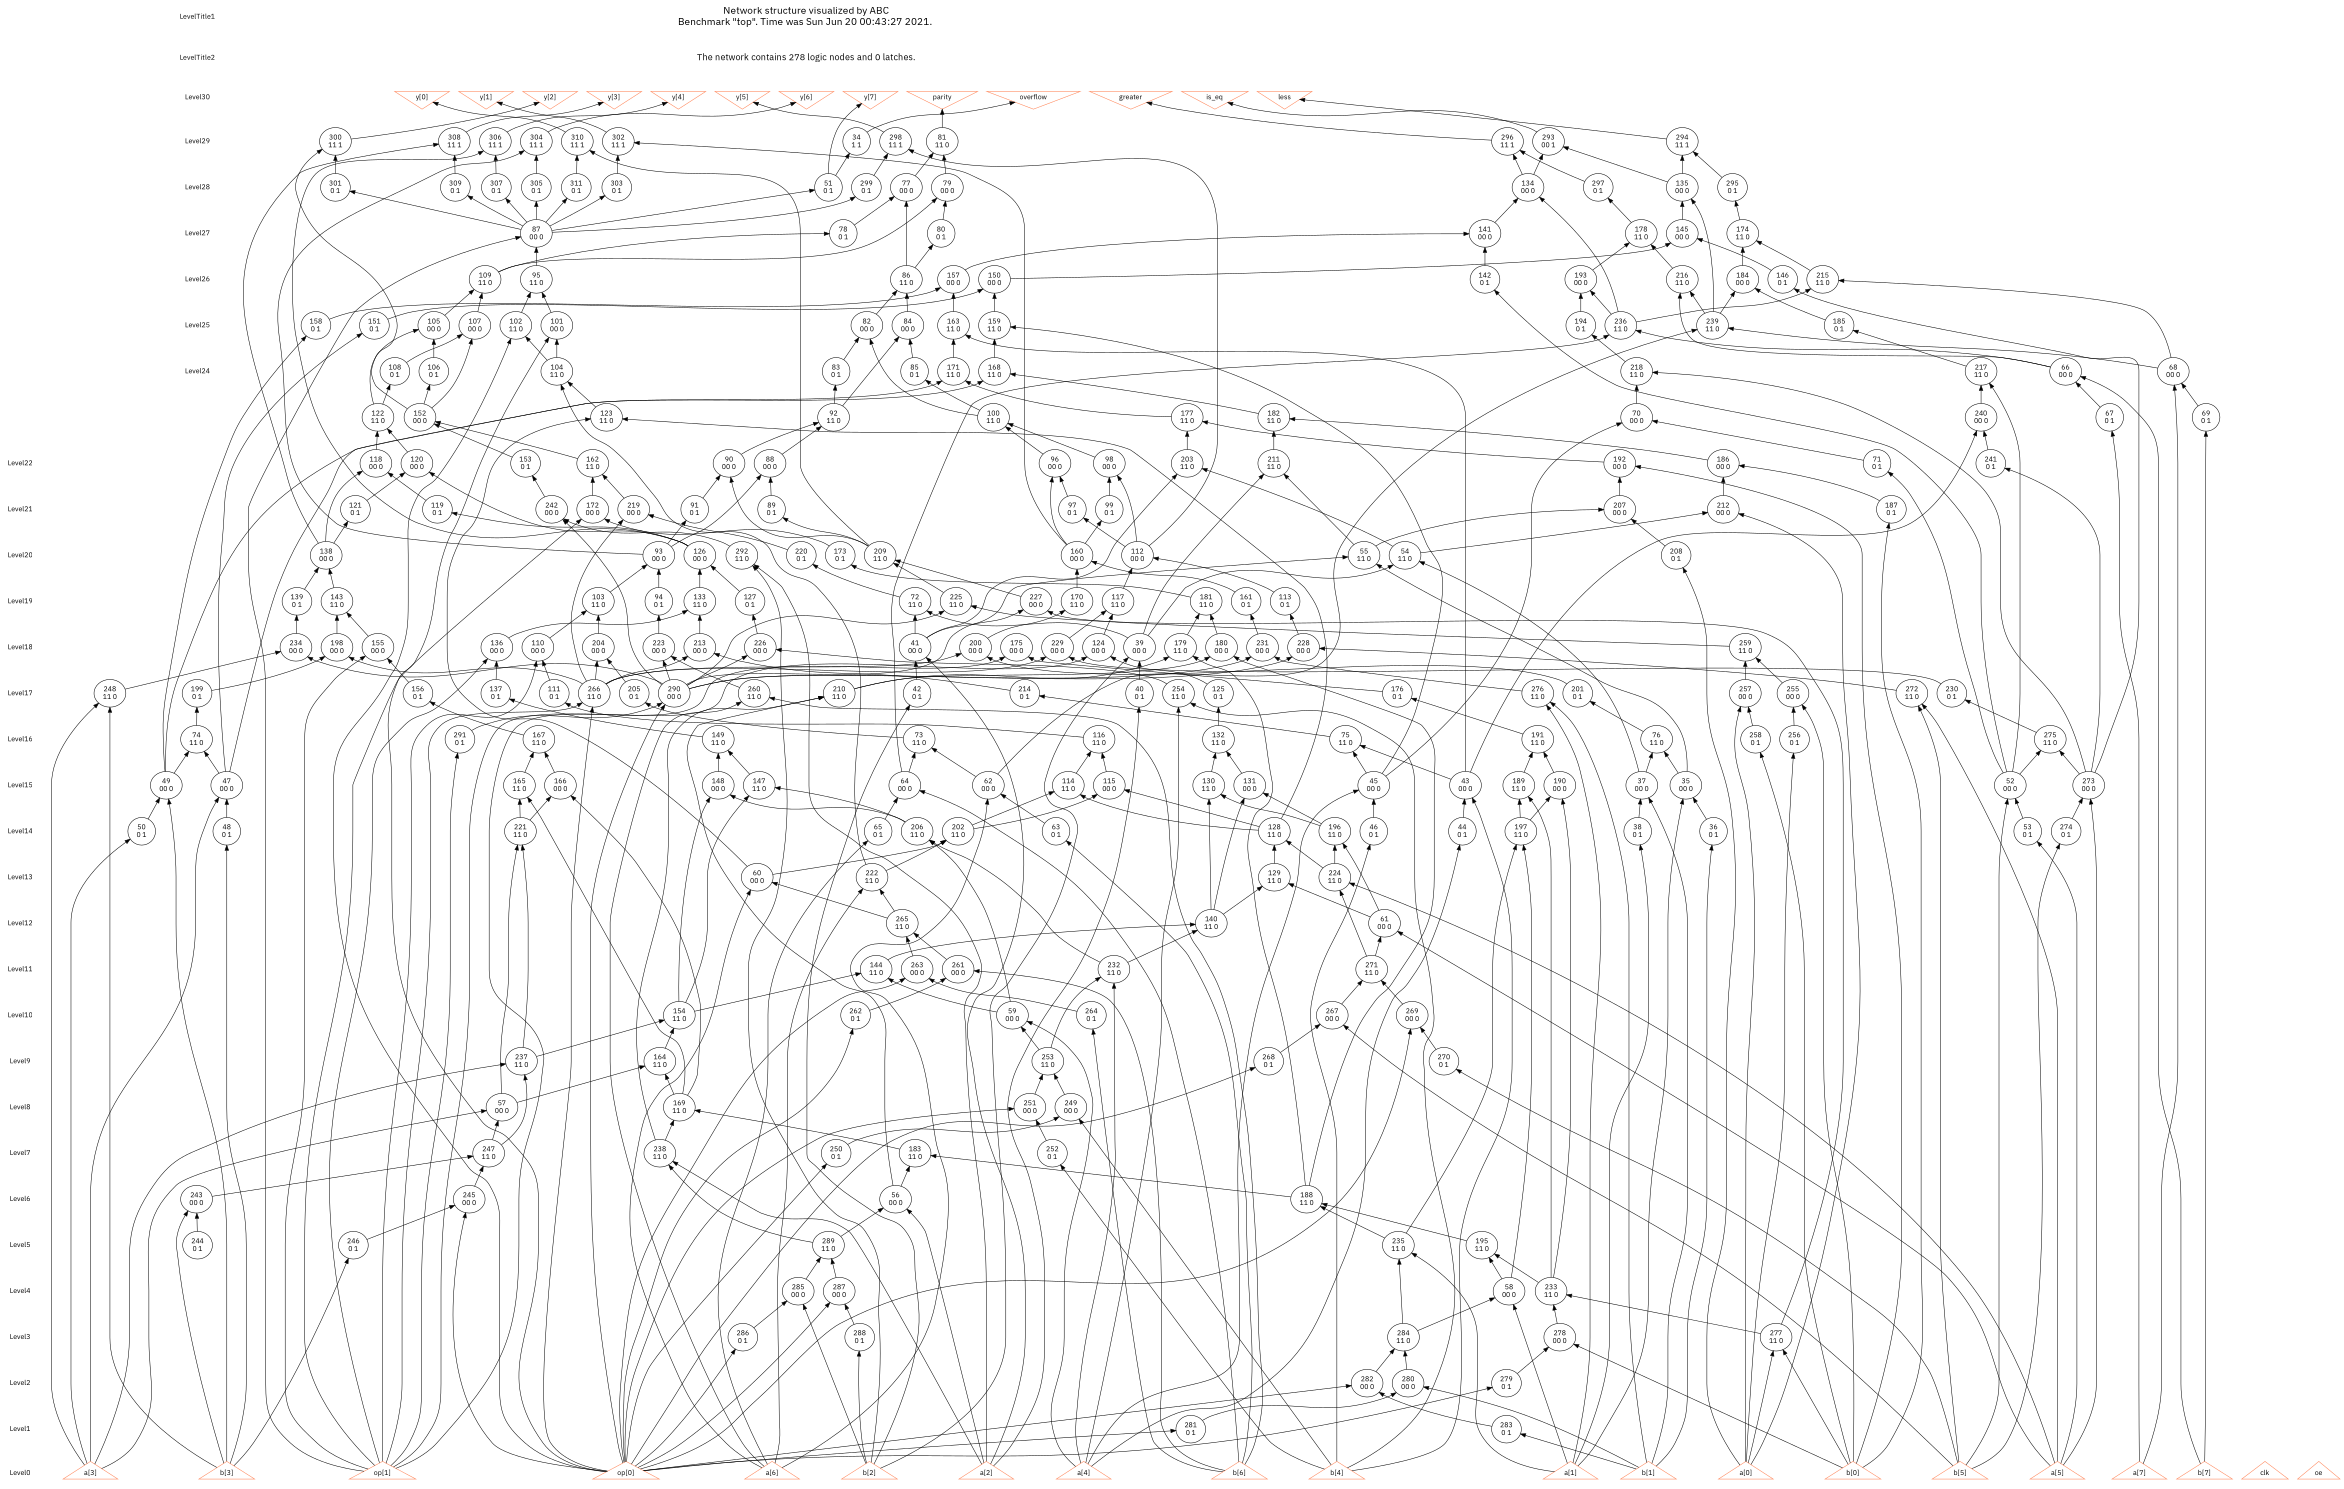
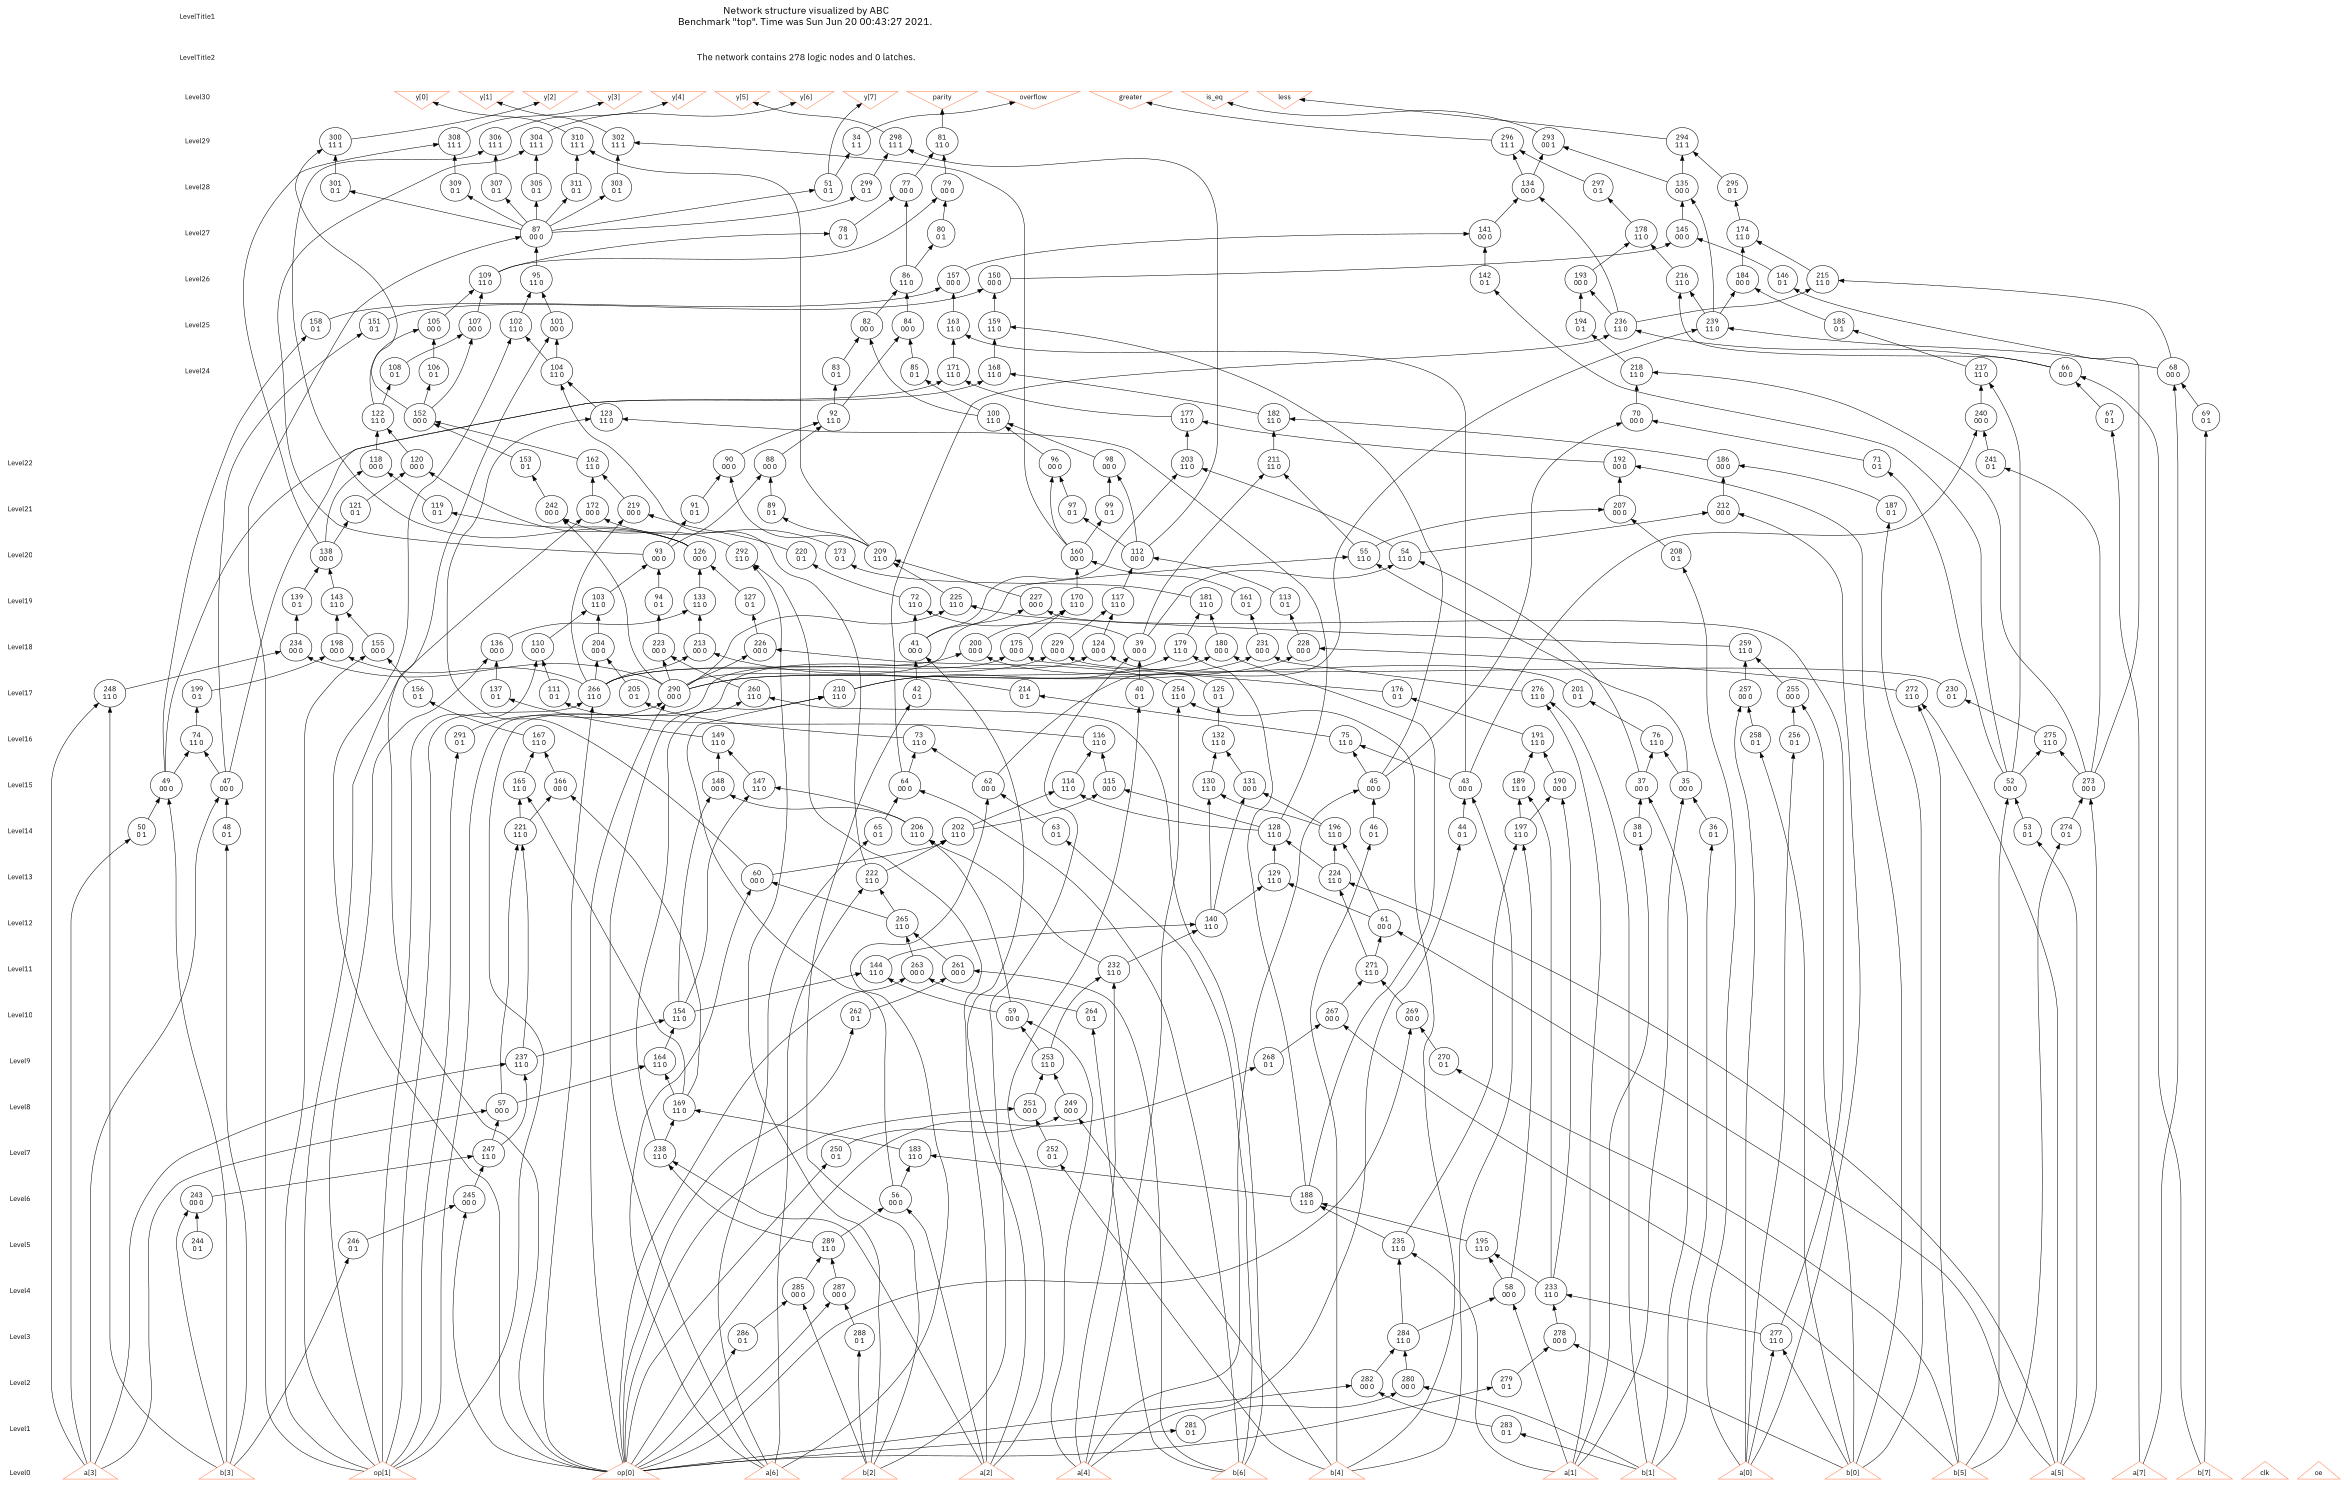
none -> (1044, 626)
